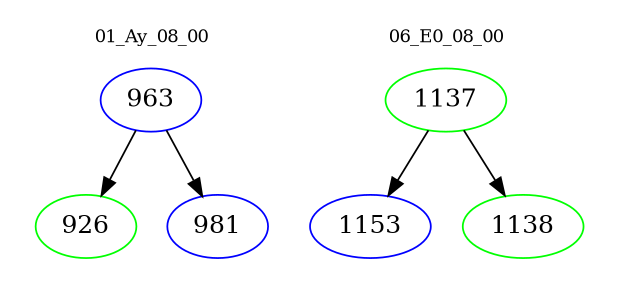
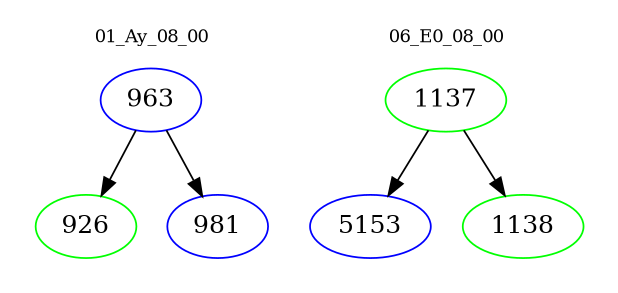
(370, 226) -> (370, 226)
